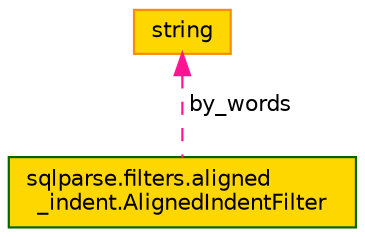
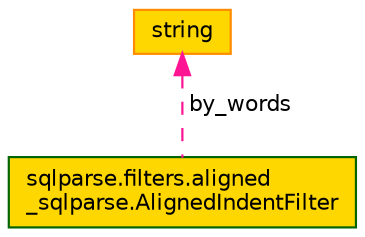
(182, 192) -> (182, 192)
